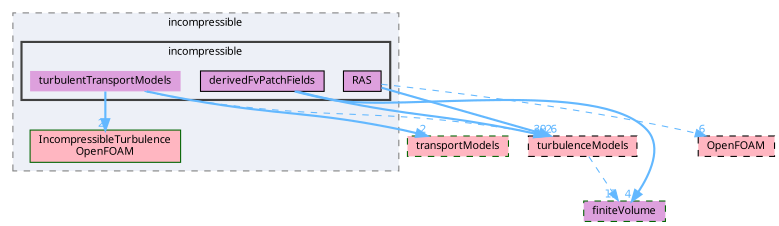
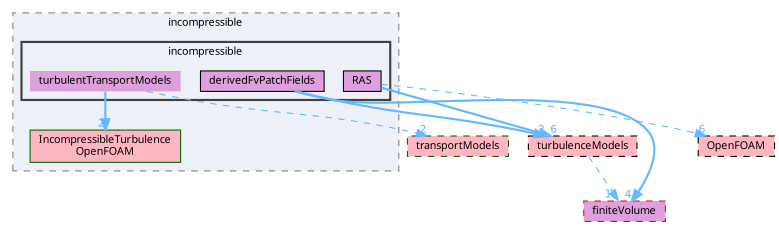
(282, 112) -> (282, 112)
(360, 115) -> none
(625, 211) -> (625, 211)
